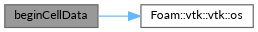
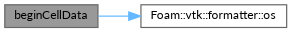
(197, 16) -> (214, 16)
